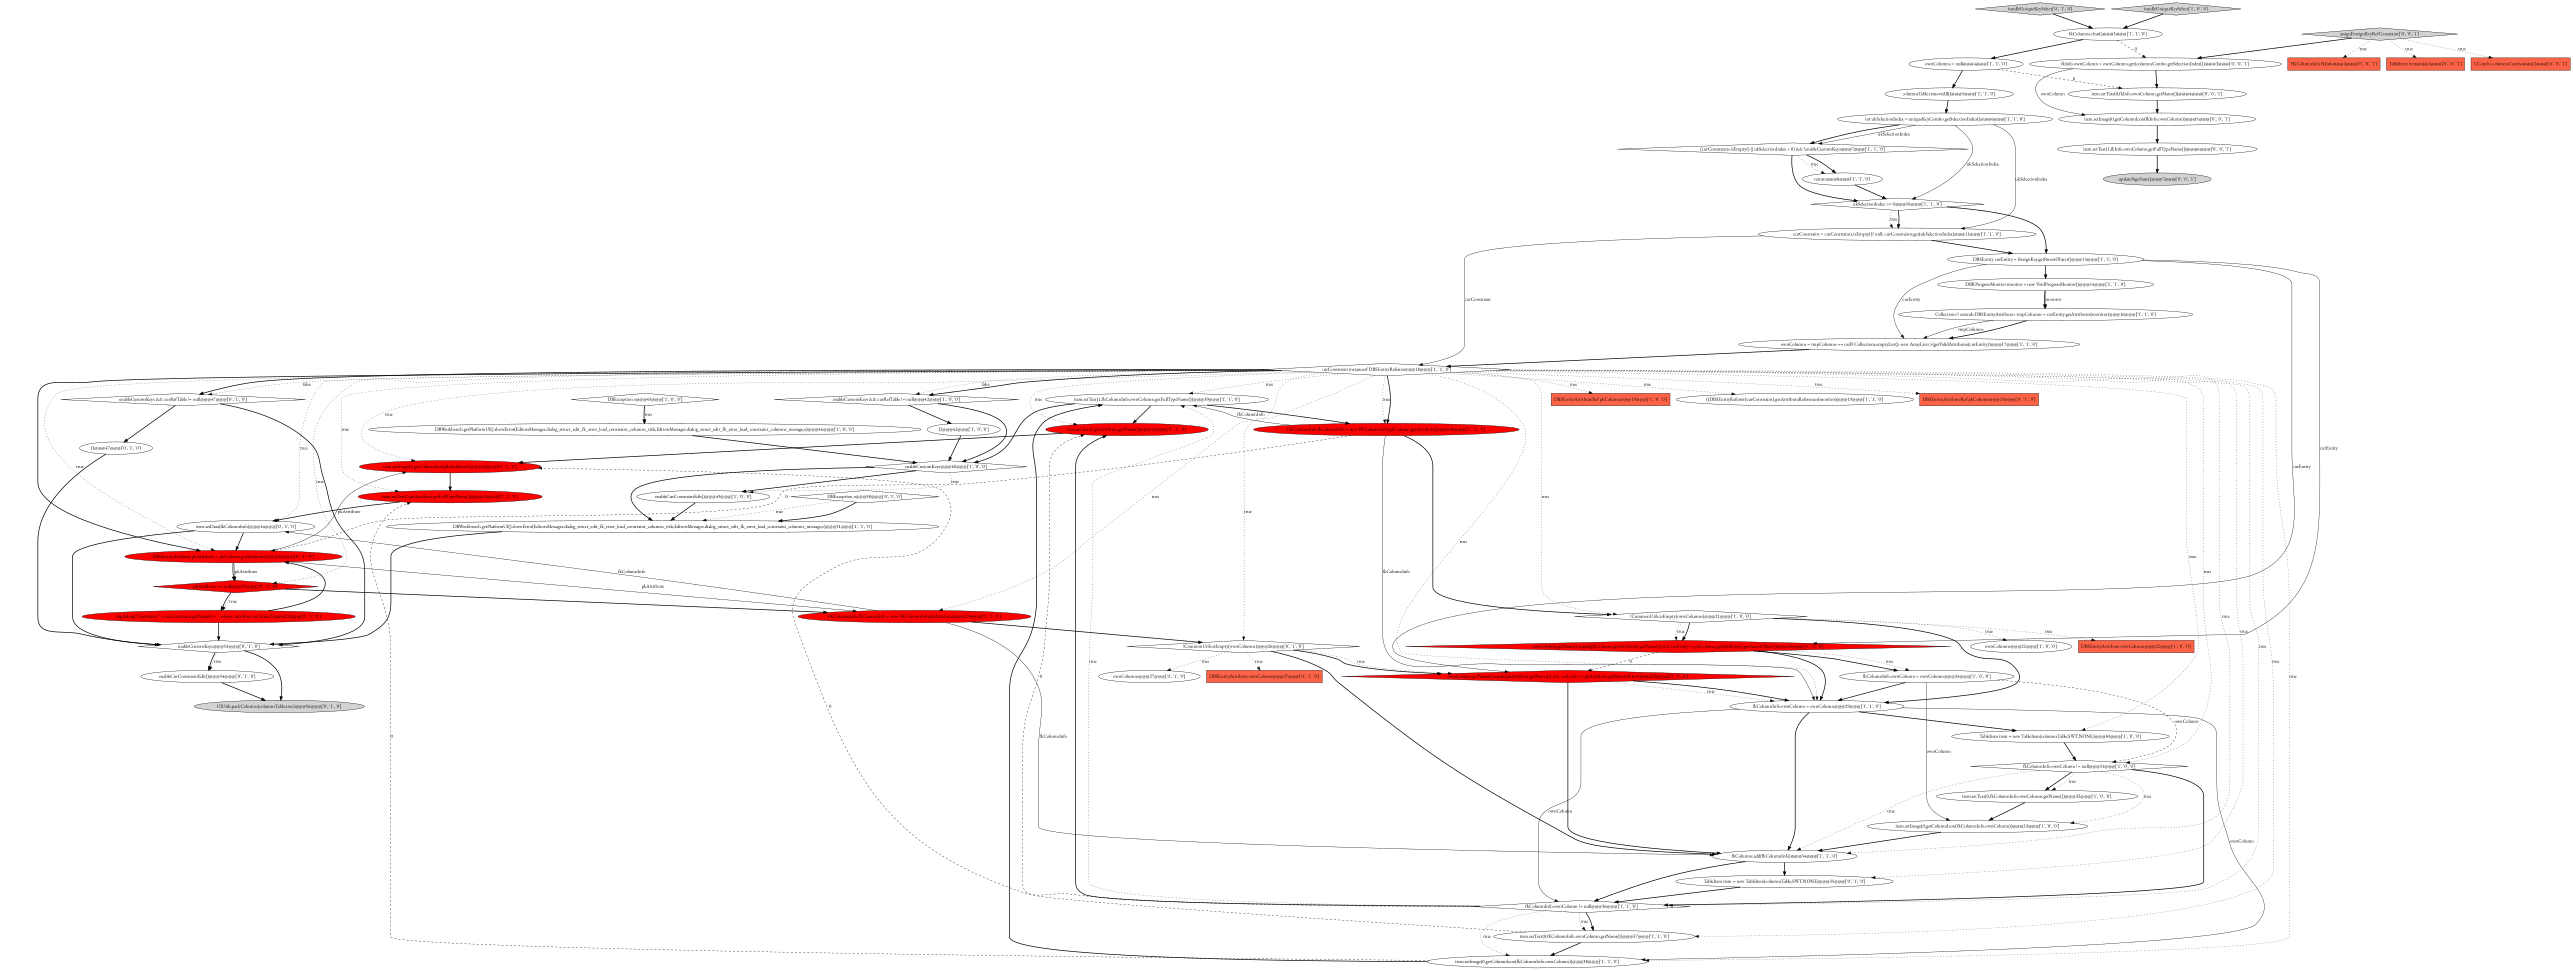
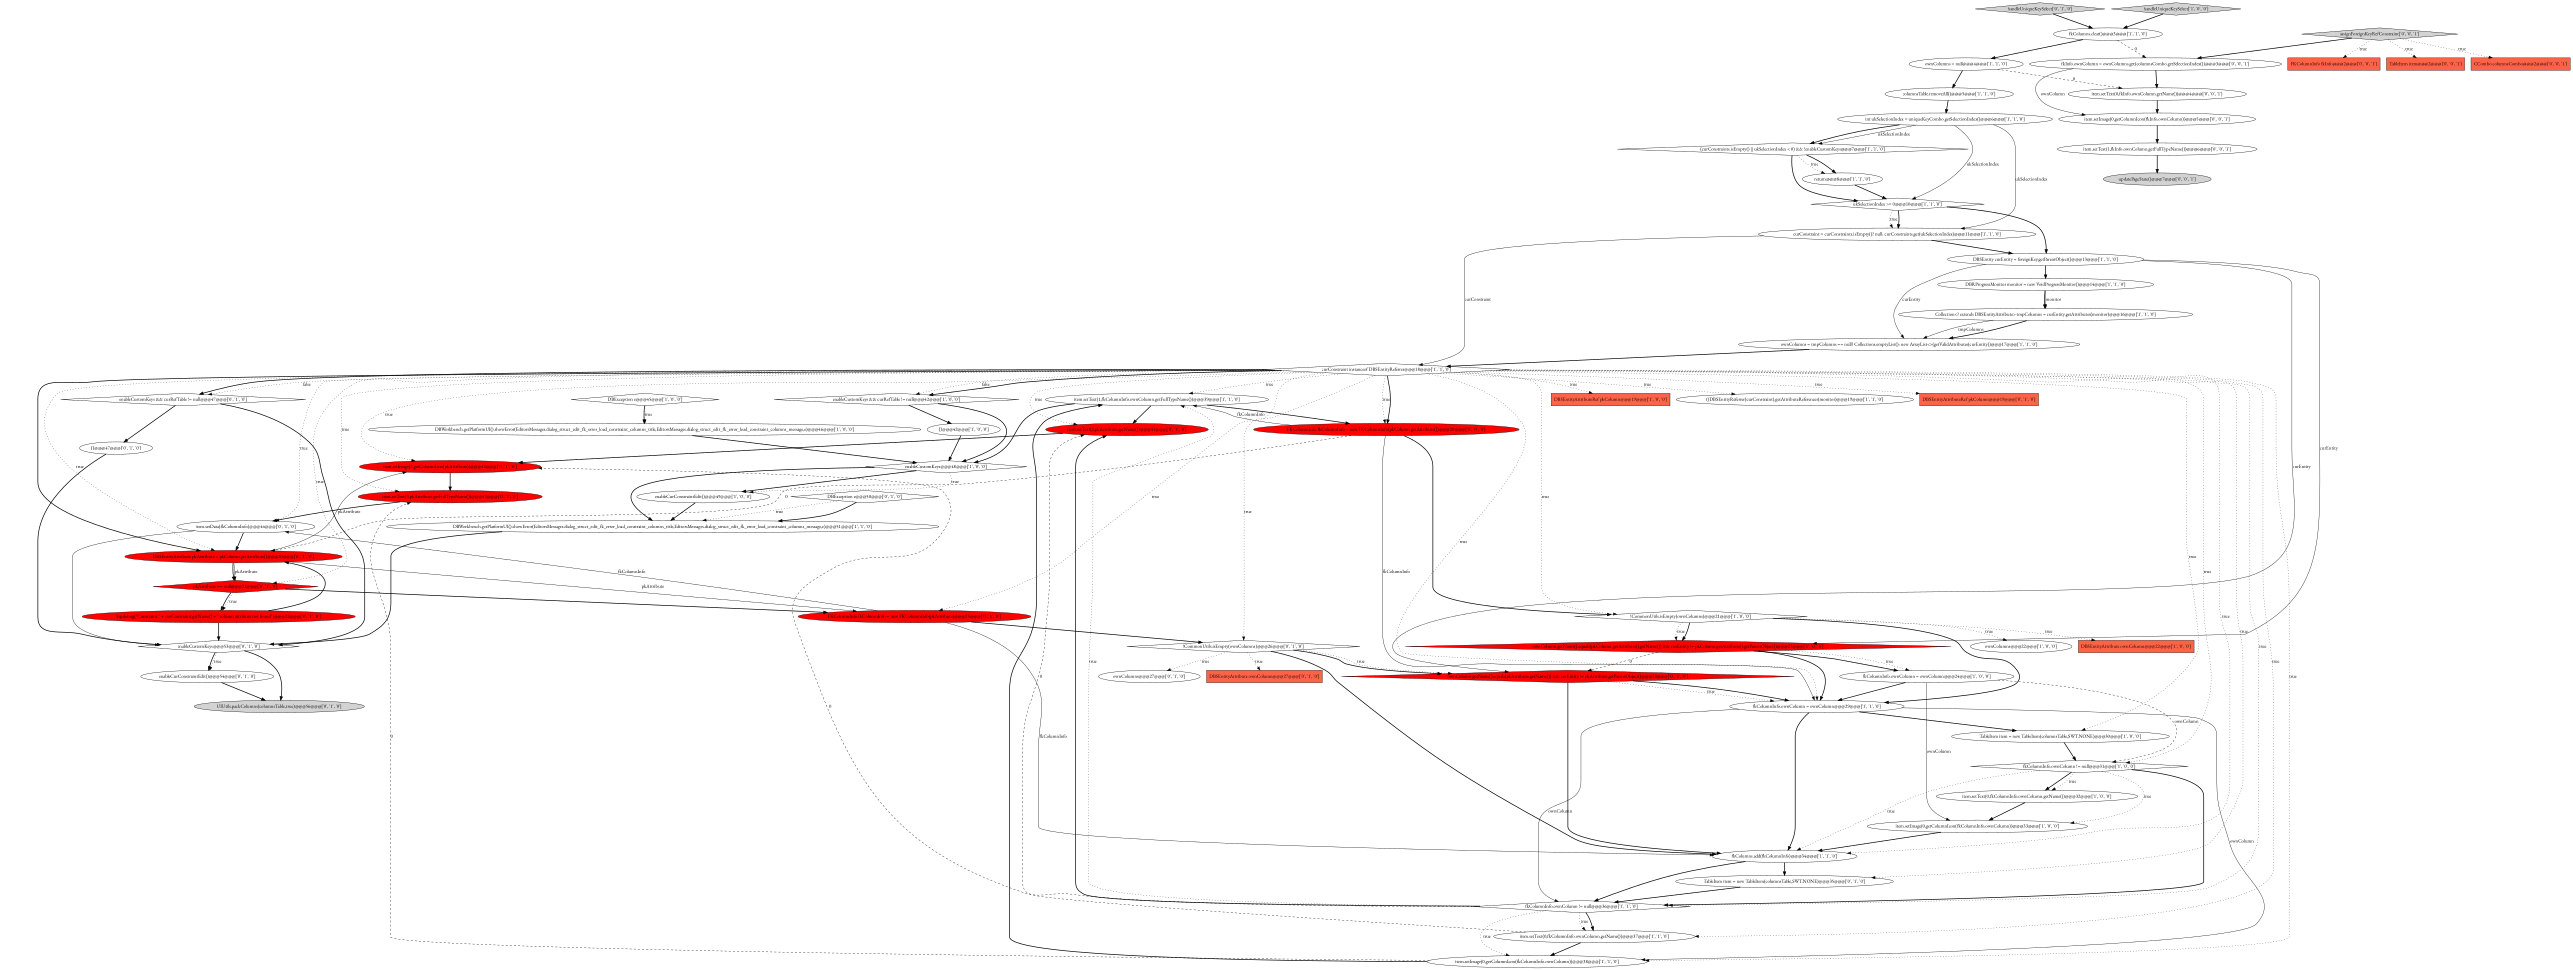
(73, 569) -> (73, 569)
